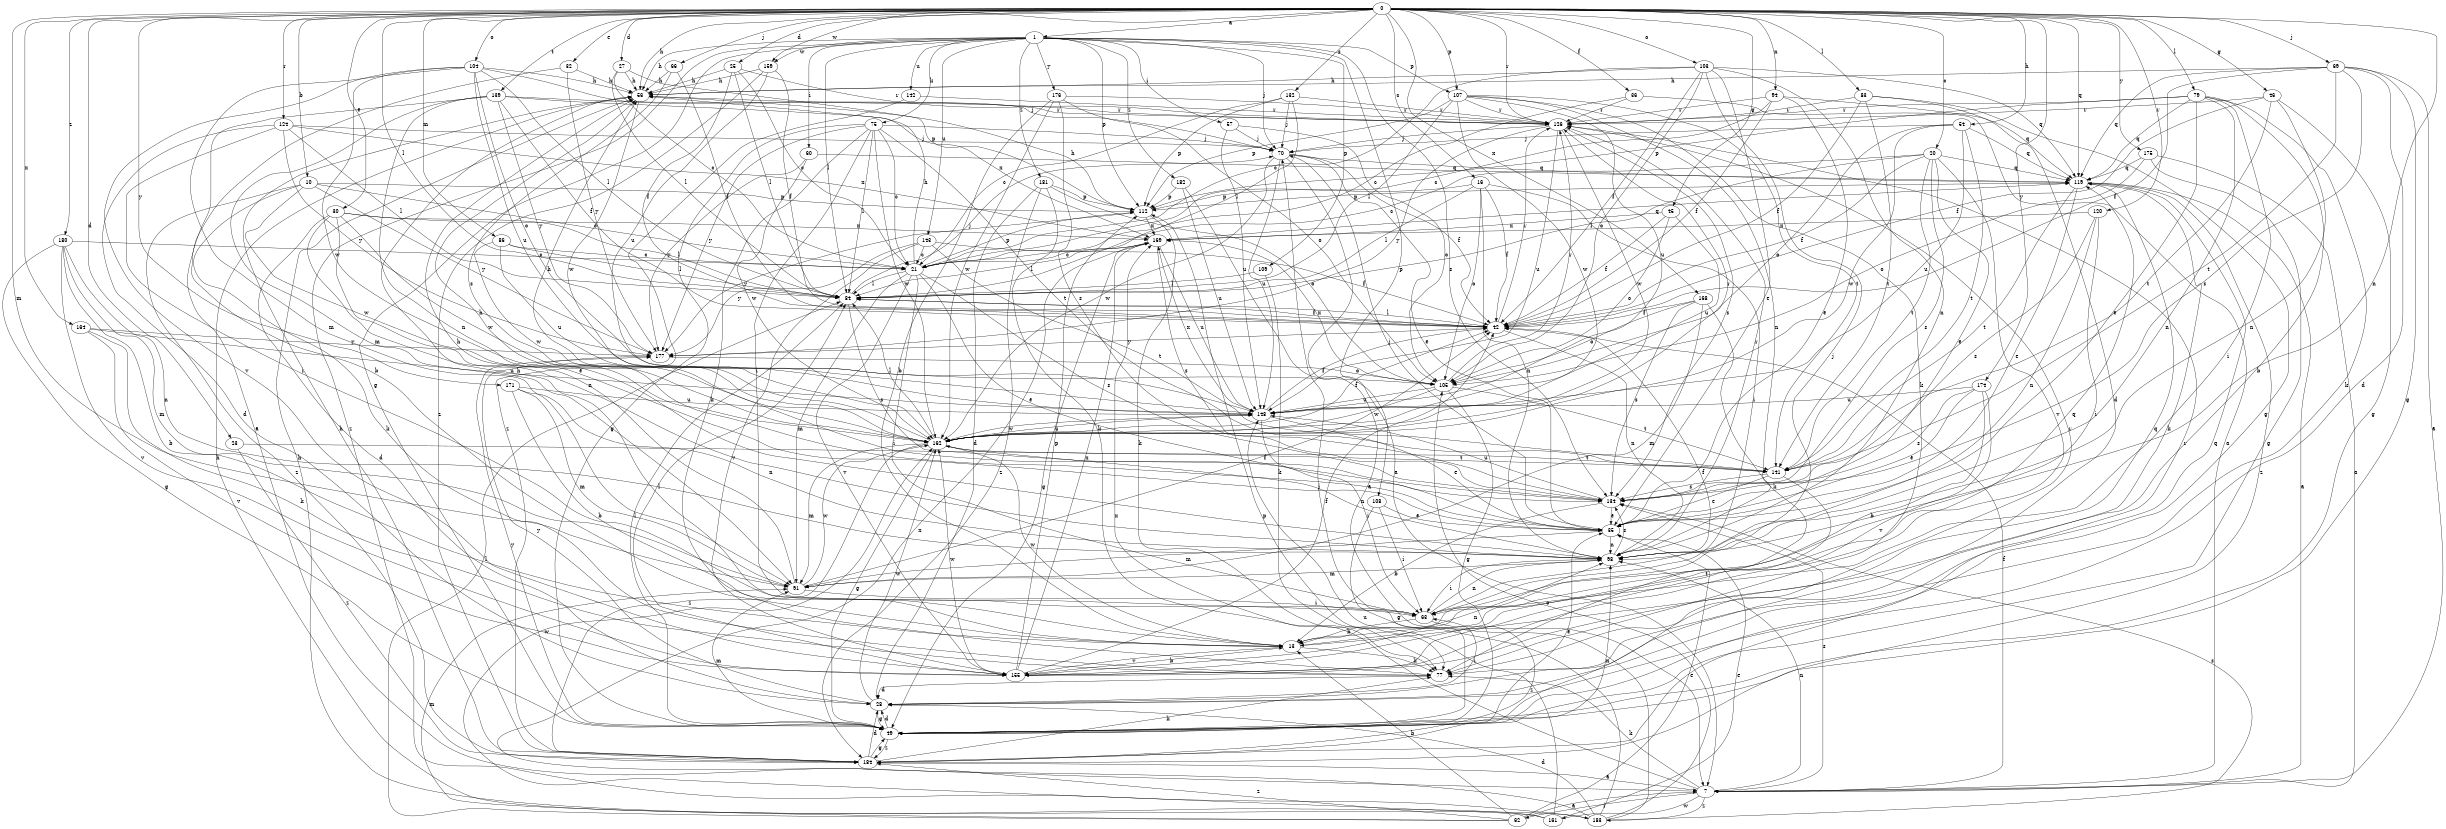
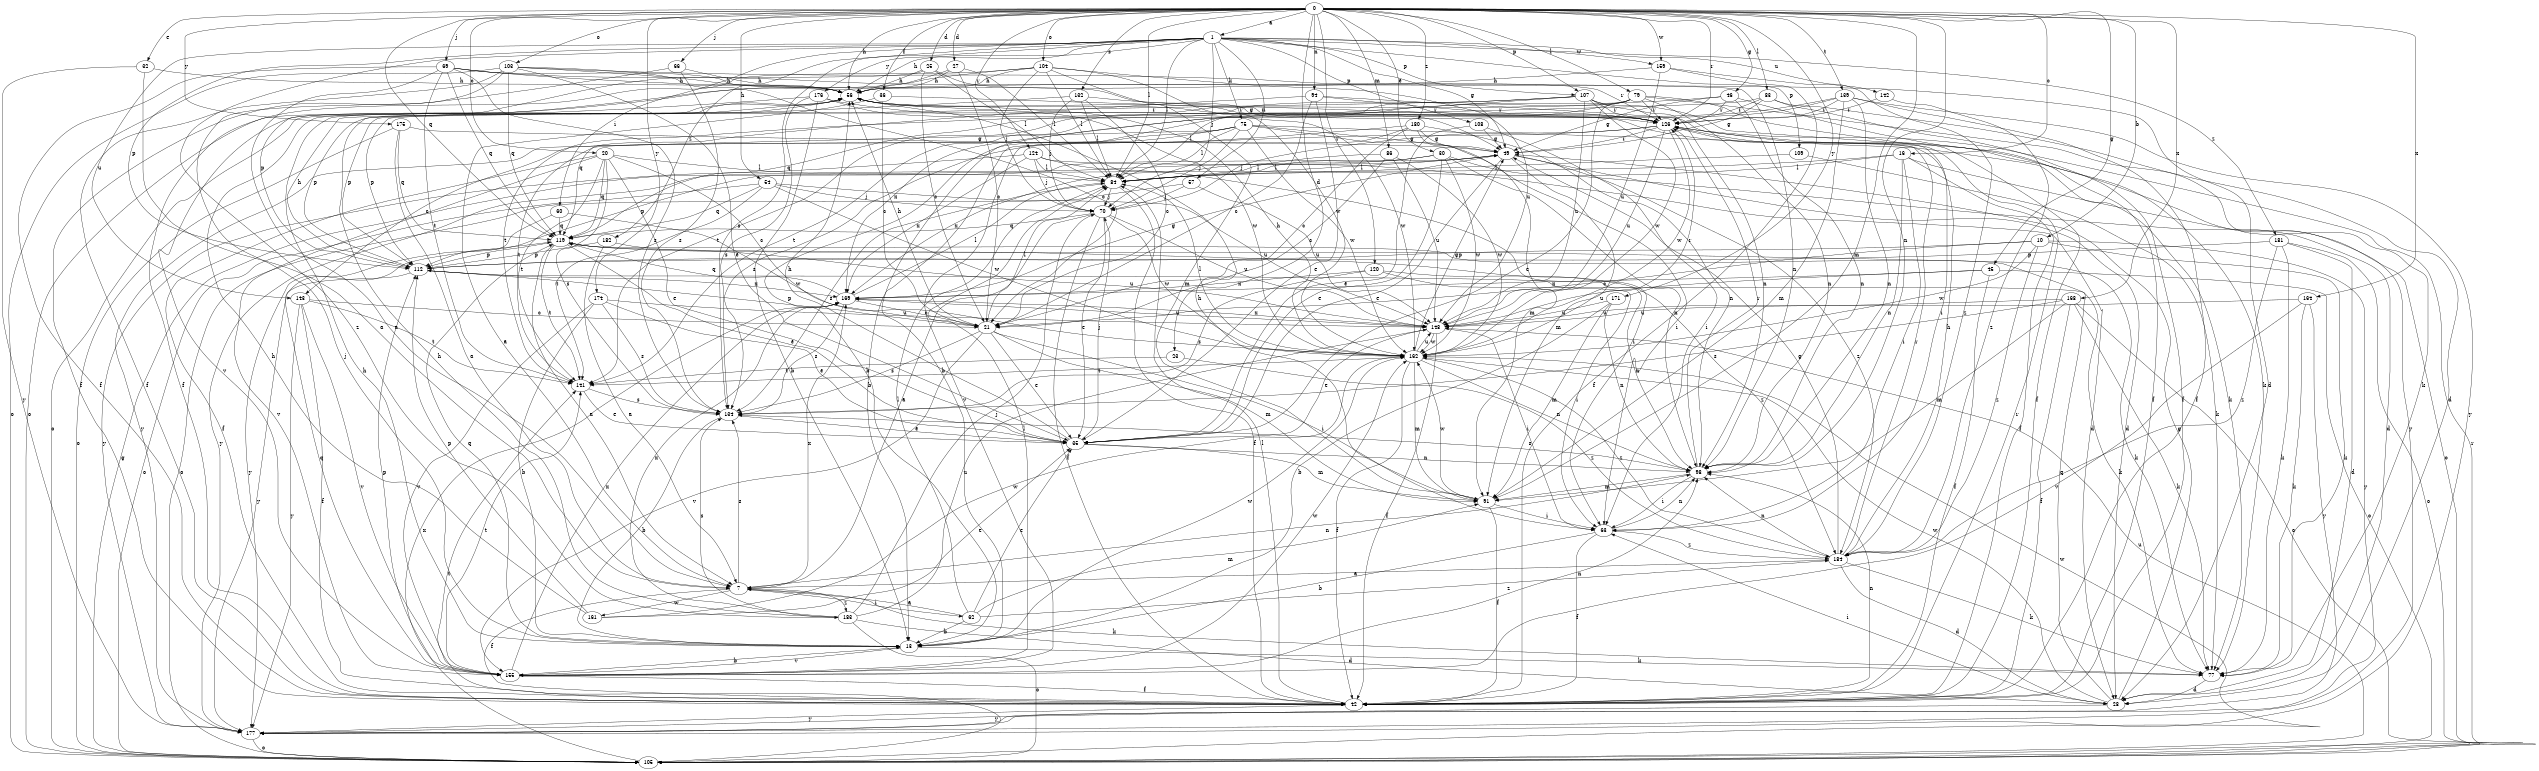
(895, 192) -> (537, 161)
(1441, 446) -> (1709, 305)
(1849, 571) -> (1589, 144)
(1496, 617) -> (477, 546)
